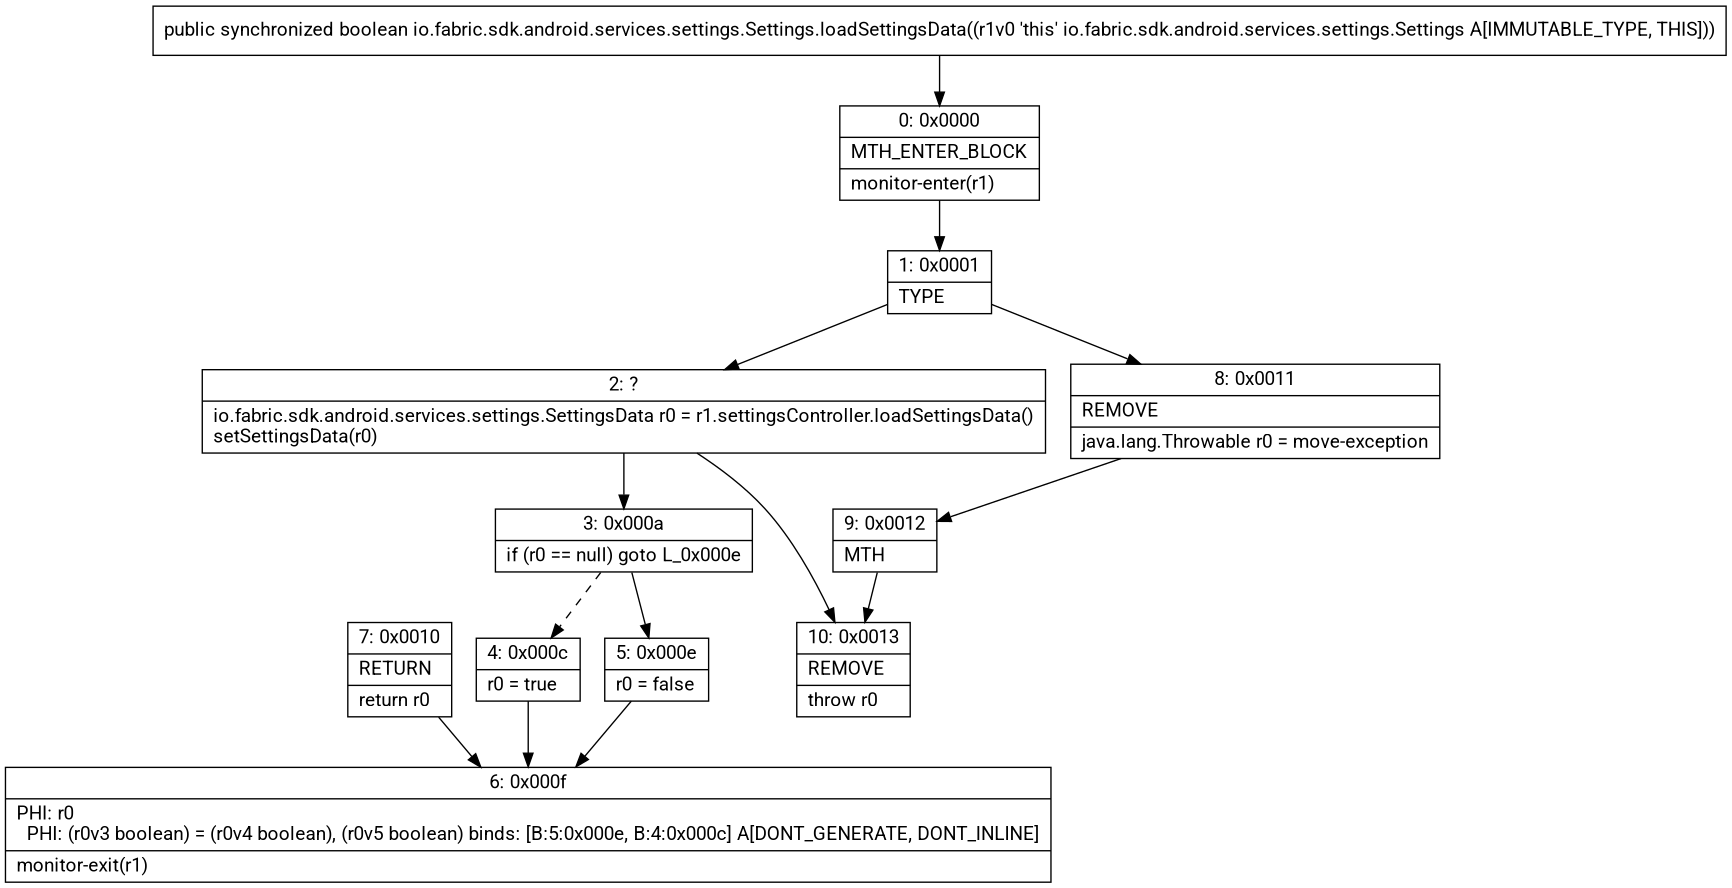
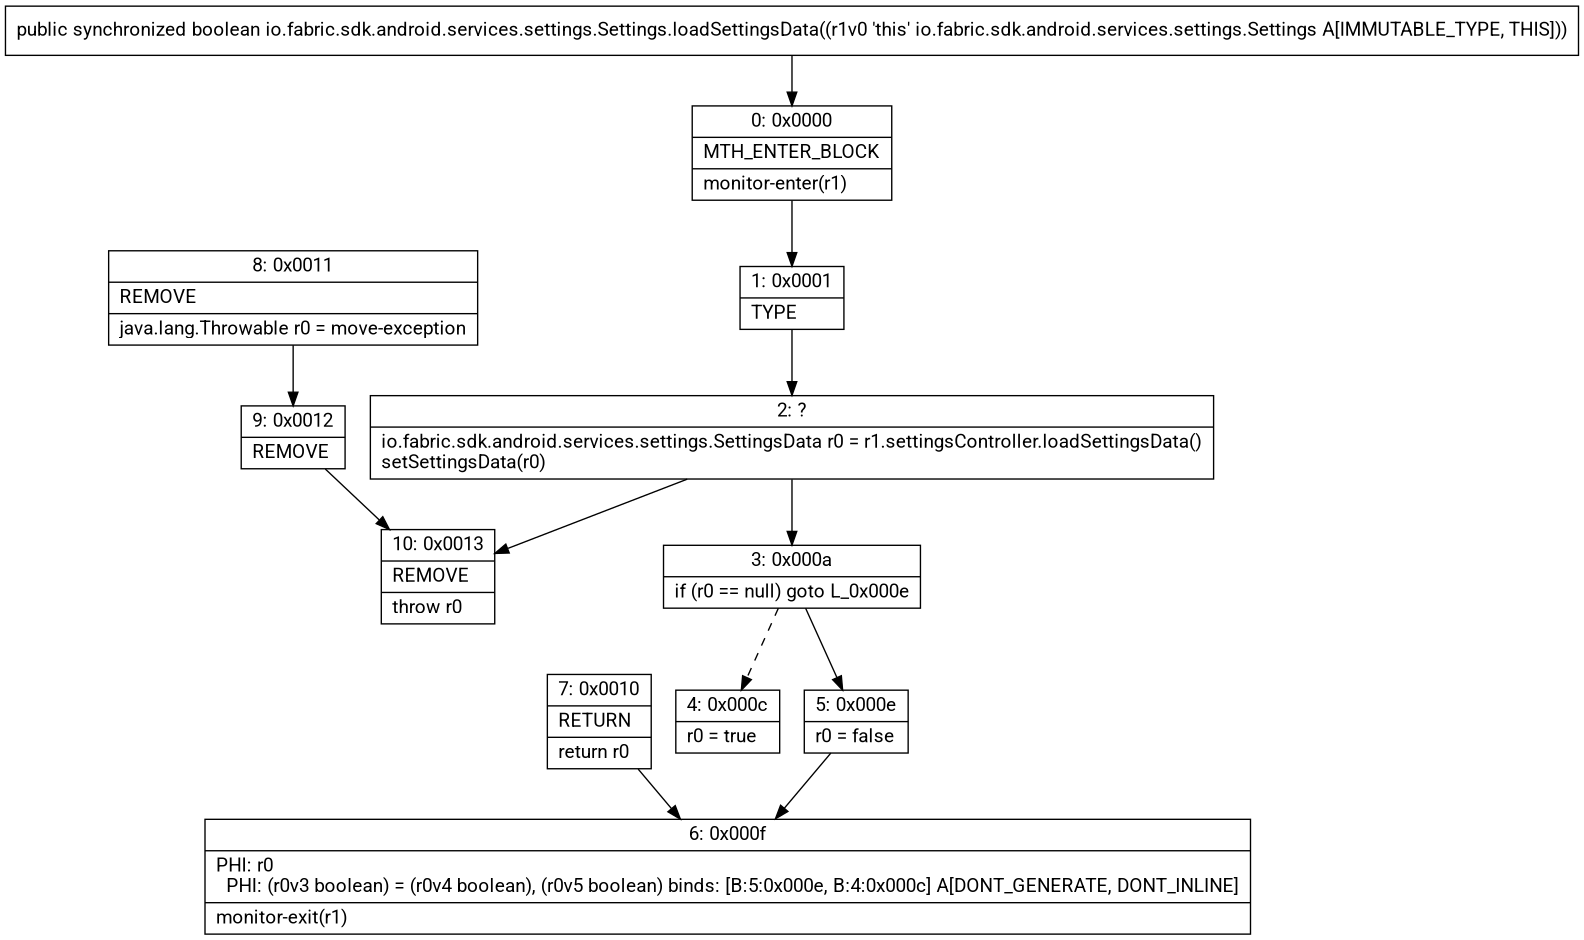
(1060, 332) -> none
(865, 556) -> (291, 452)
(528, 727) -> none
